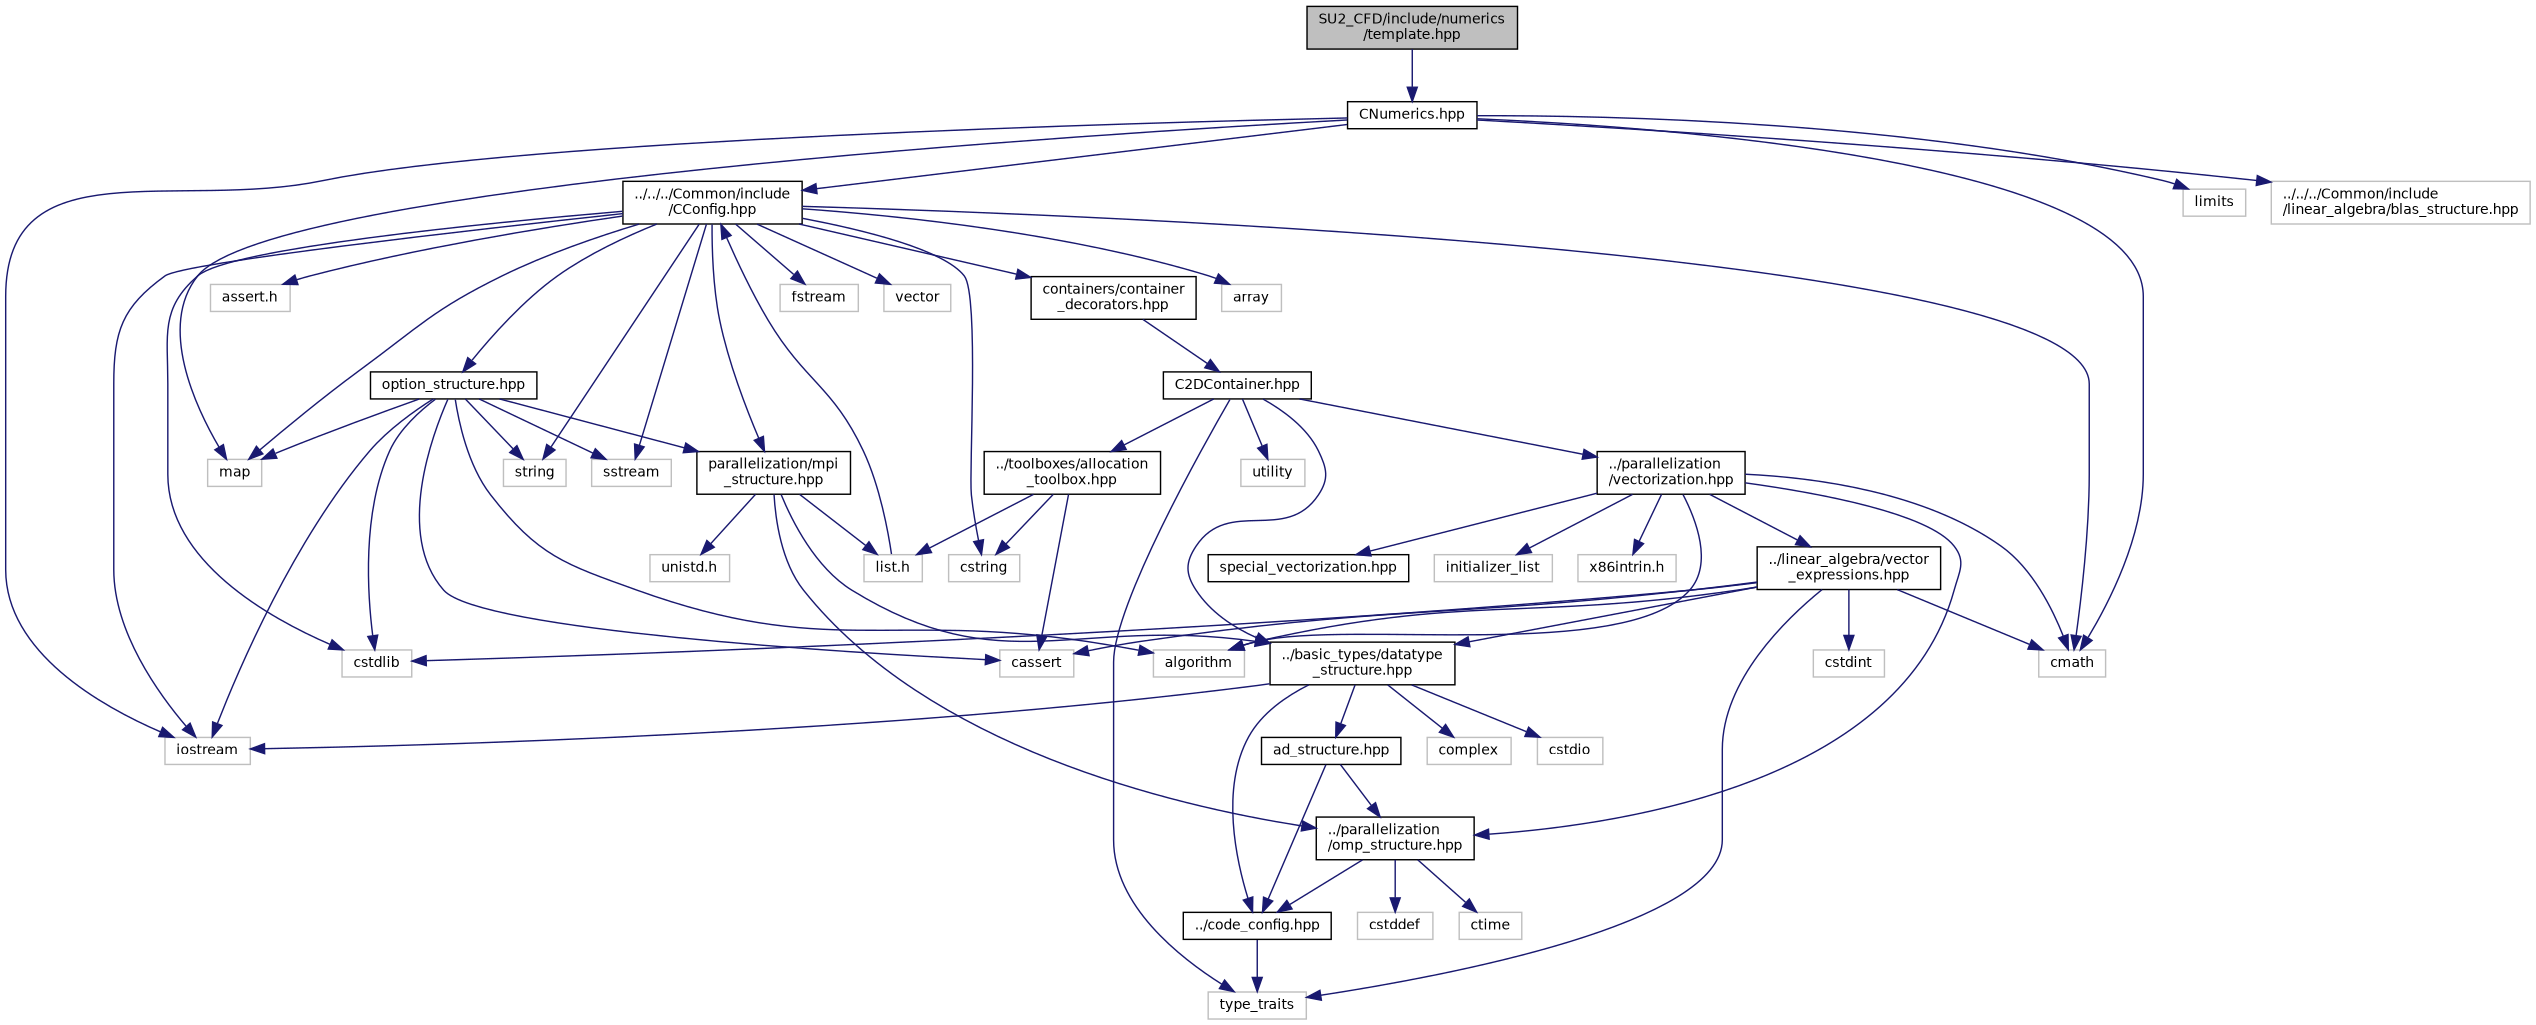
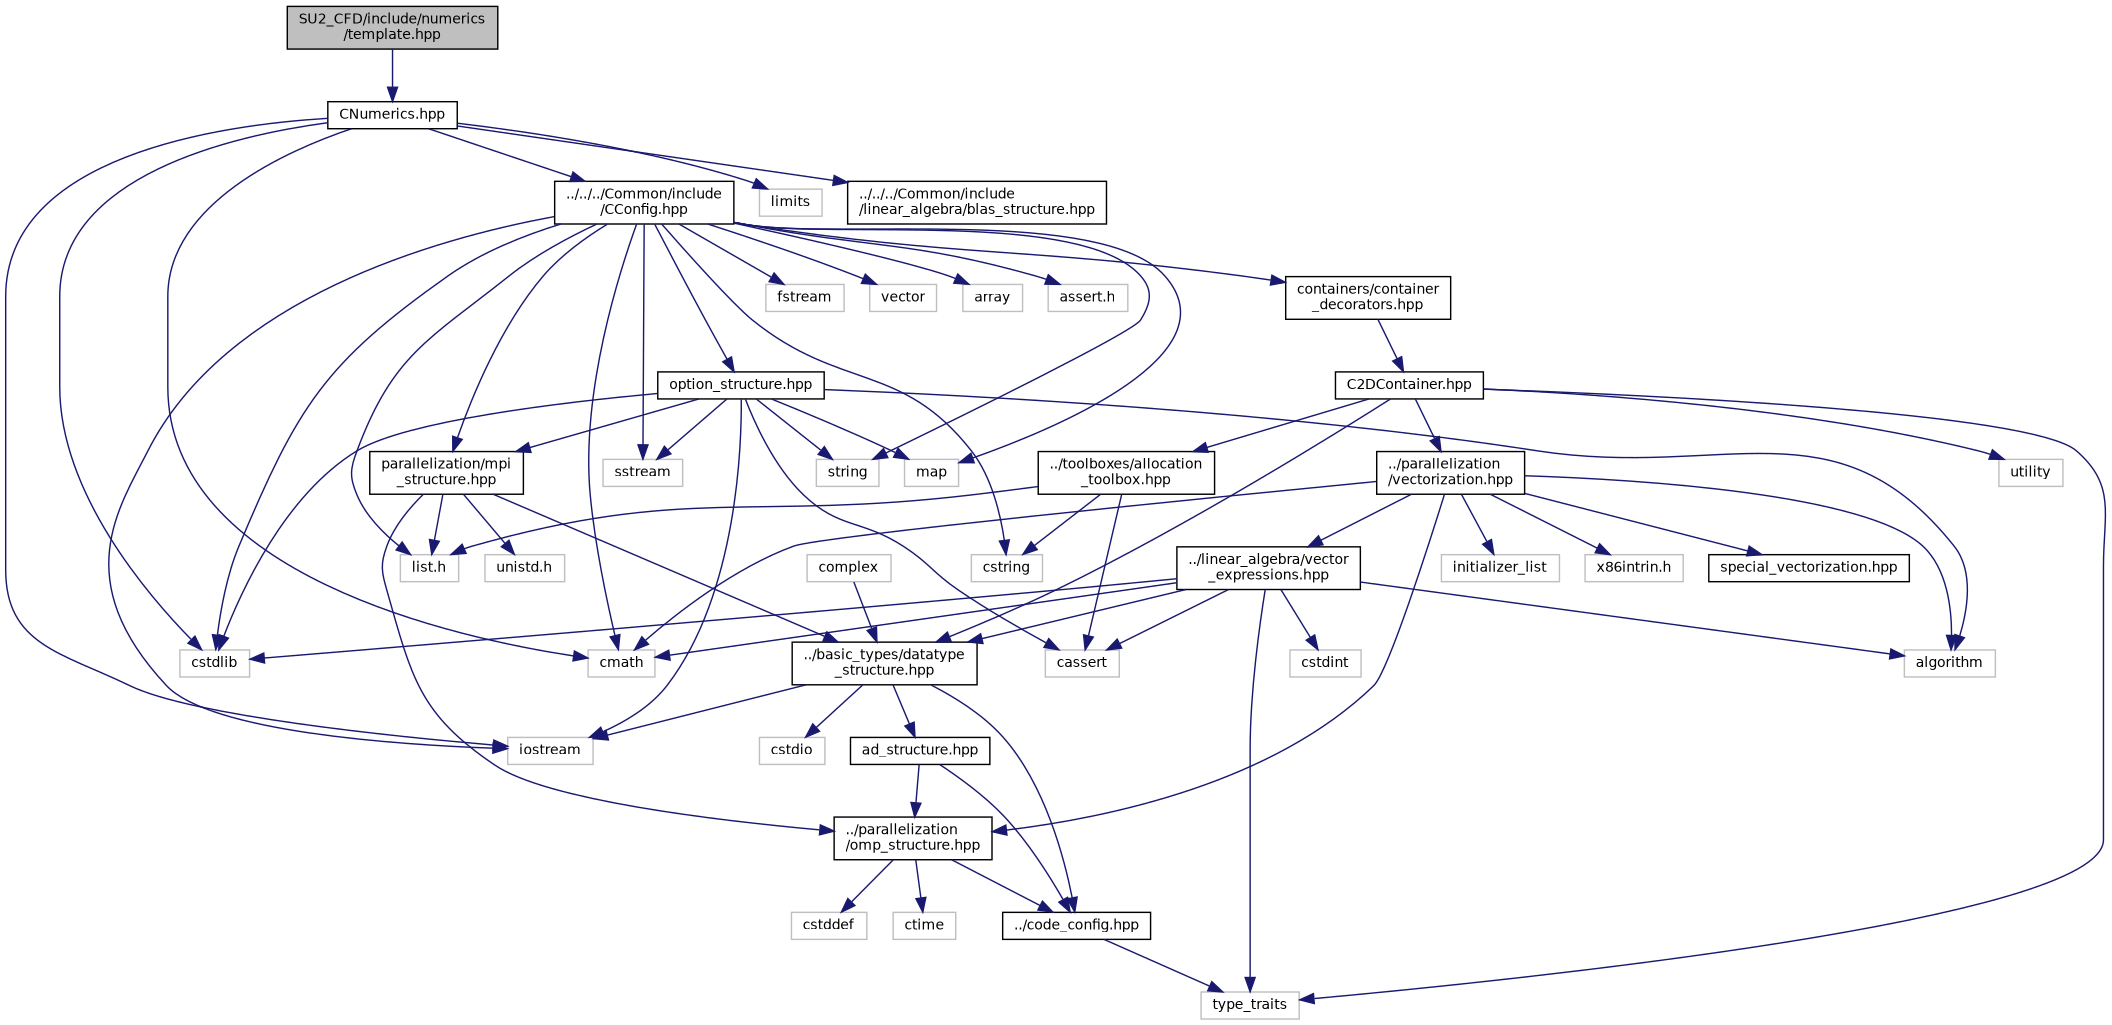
(675, 173) -> (60, 314)
(2401, 203) -> (977, 203)
(823, 390) -> (414, 354)
(1415, 707) -> (860, 598)
